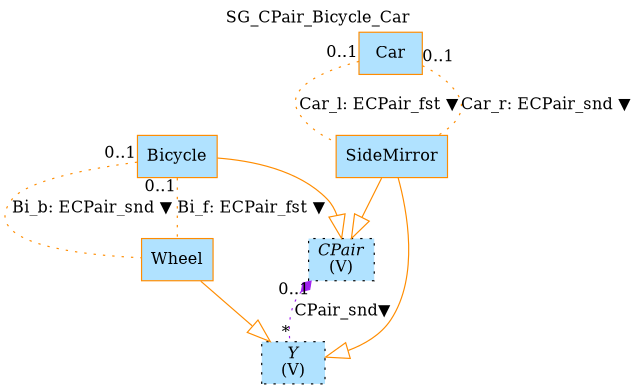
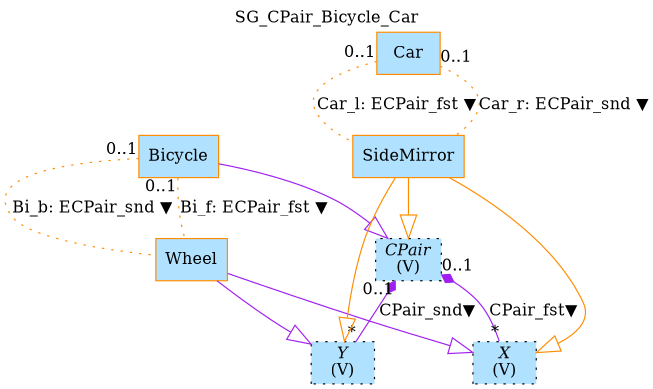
(285, 172) -> (298, 184)
(226, 304) -> (253, 307)
(291, 315) -> (374, 314)
none -> (505, 363)
